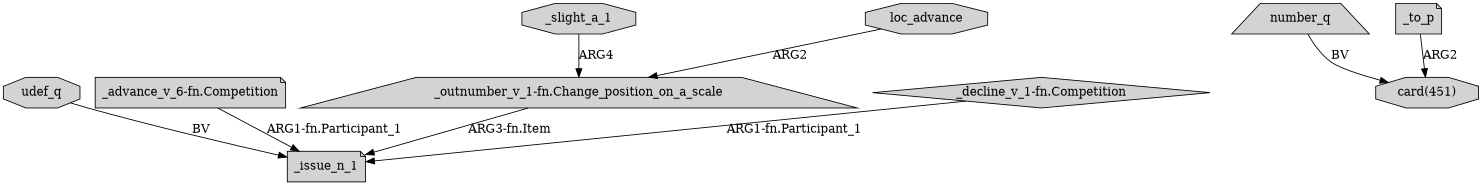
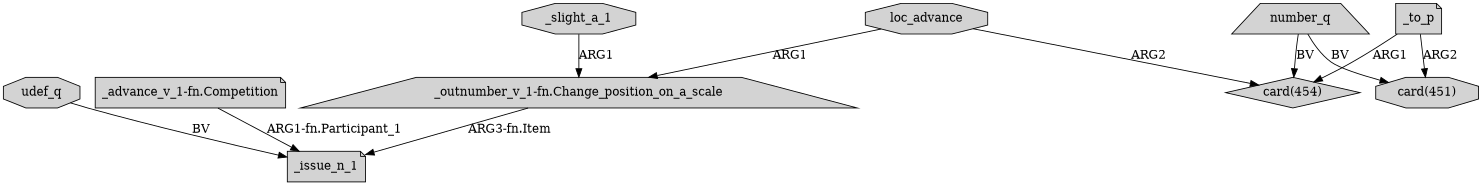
(596, 56) -> (596, 56)
(790, 56) -> (790, 56)
(190, 93) -> (190, 93)
(1041, 93) -> none
none -> (1293, 93)
